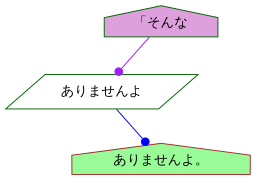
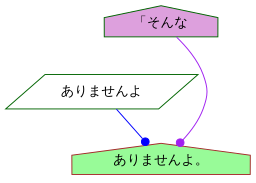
(135, 53) -> (207, 87)
